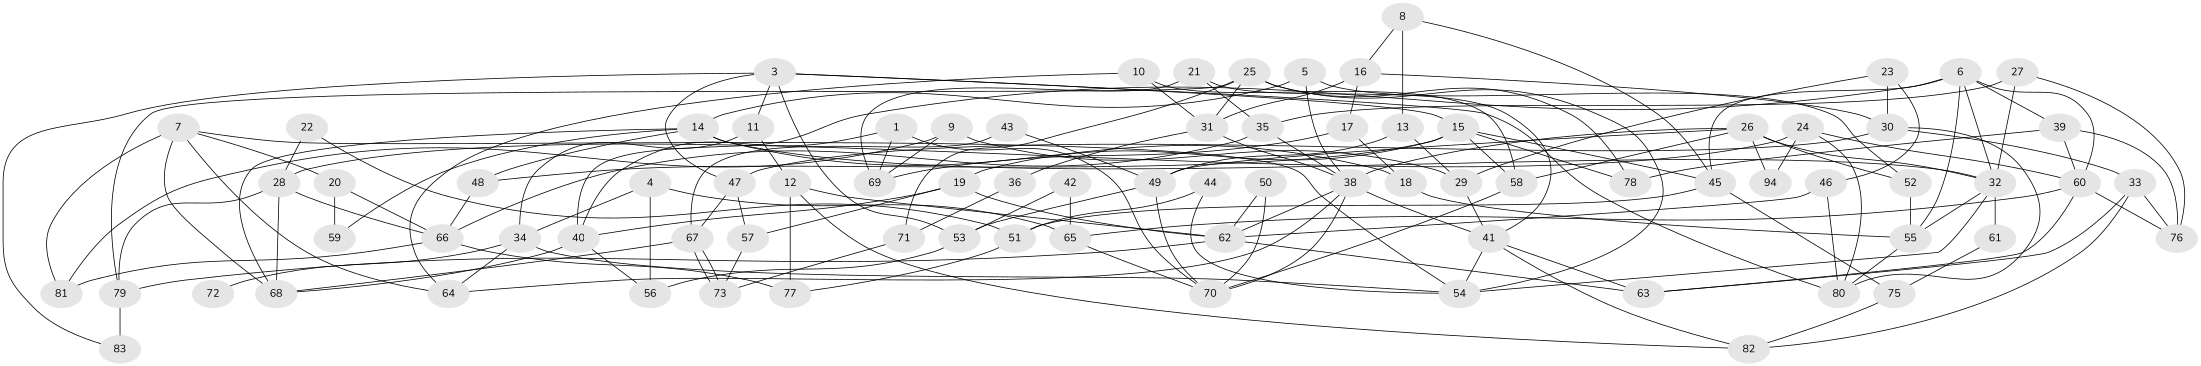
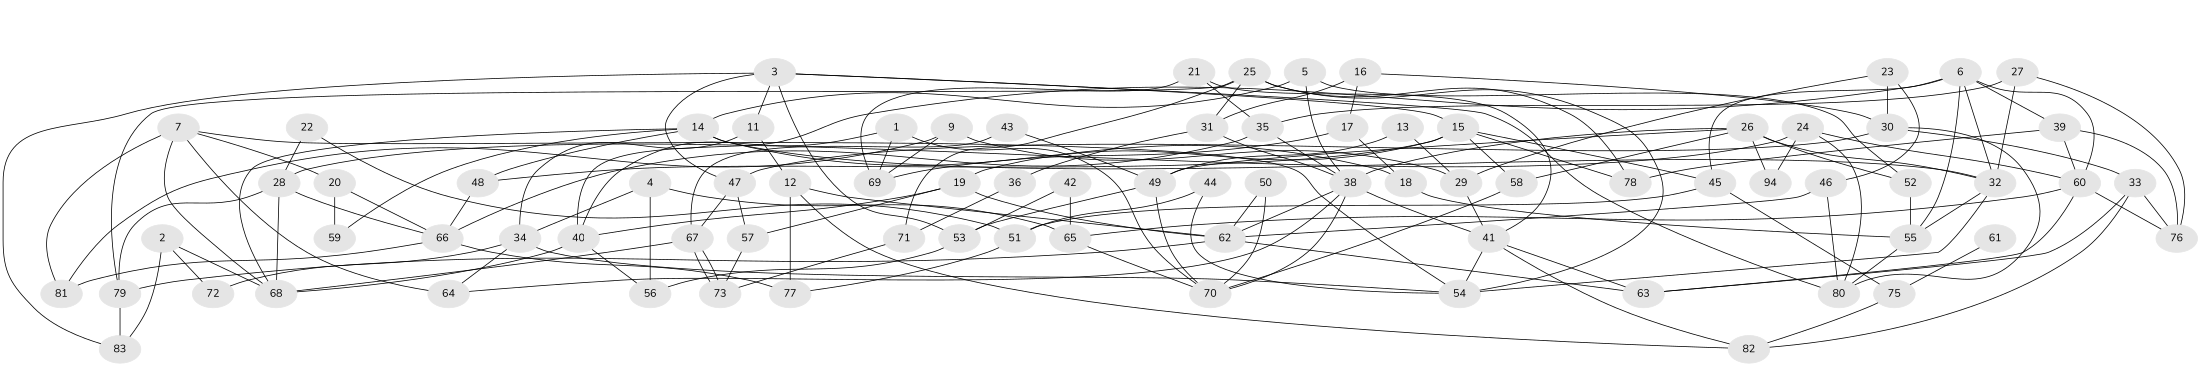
(1403, 17) -> none
(1139, 72) -> none
(1995, 211) -> none
none -> (162, 239)
